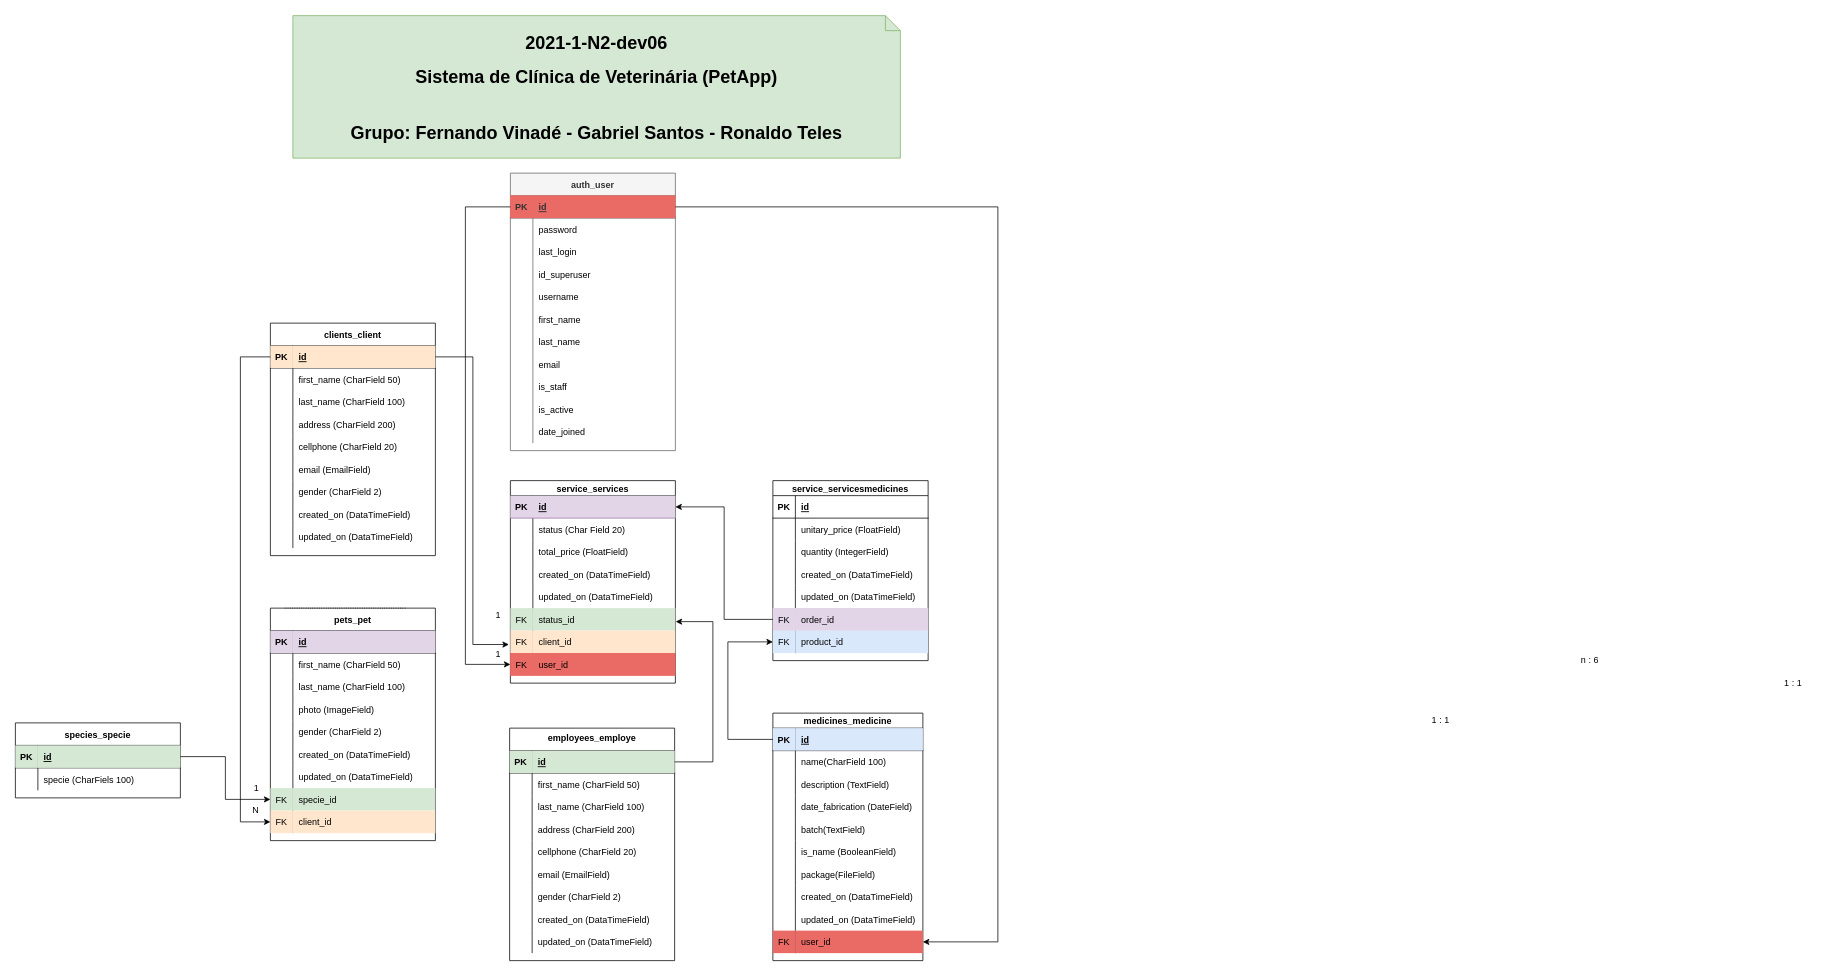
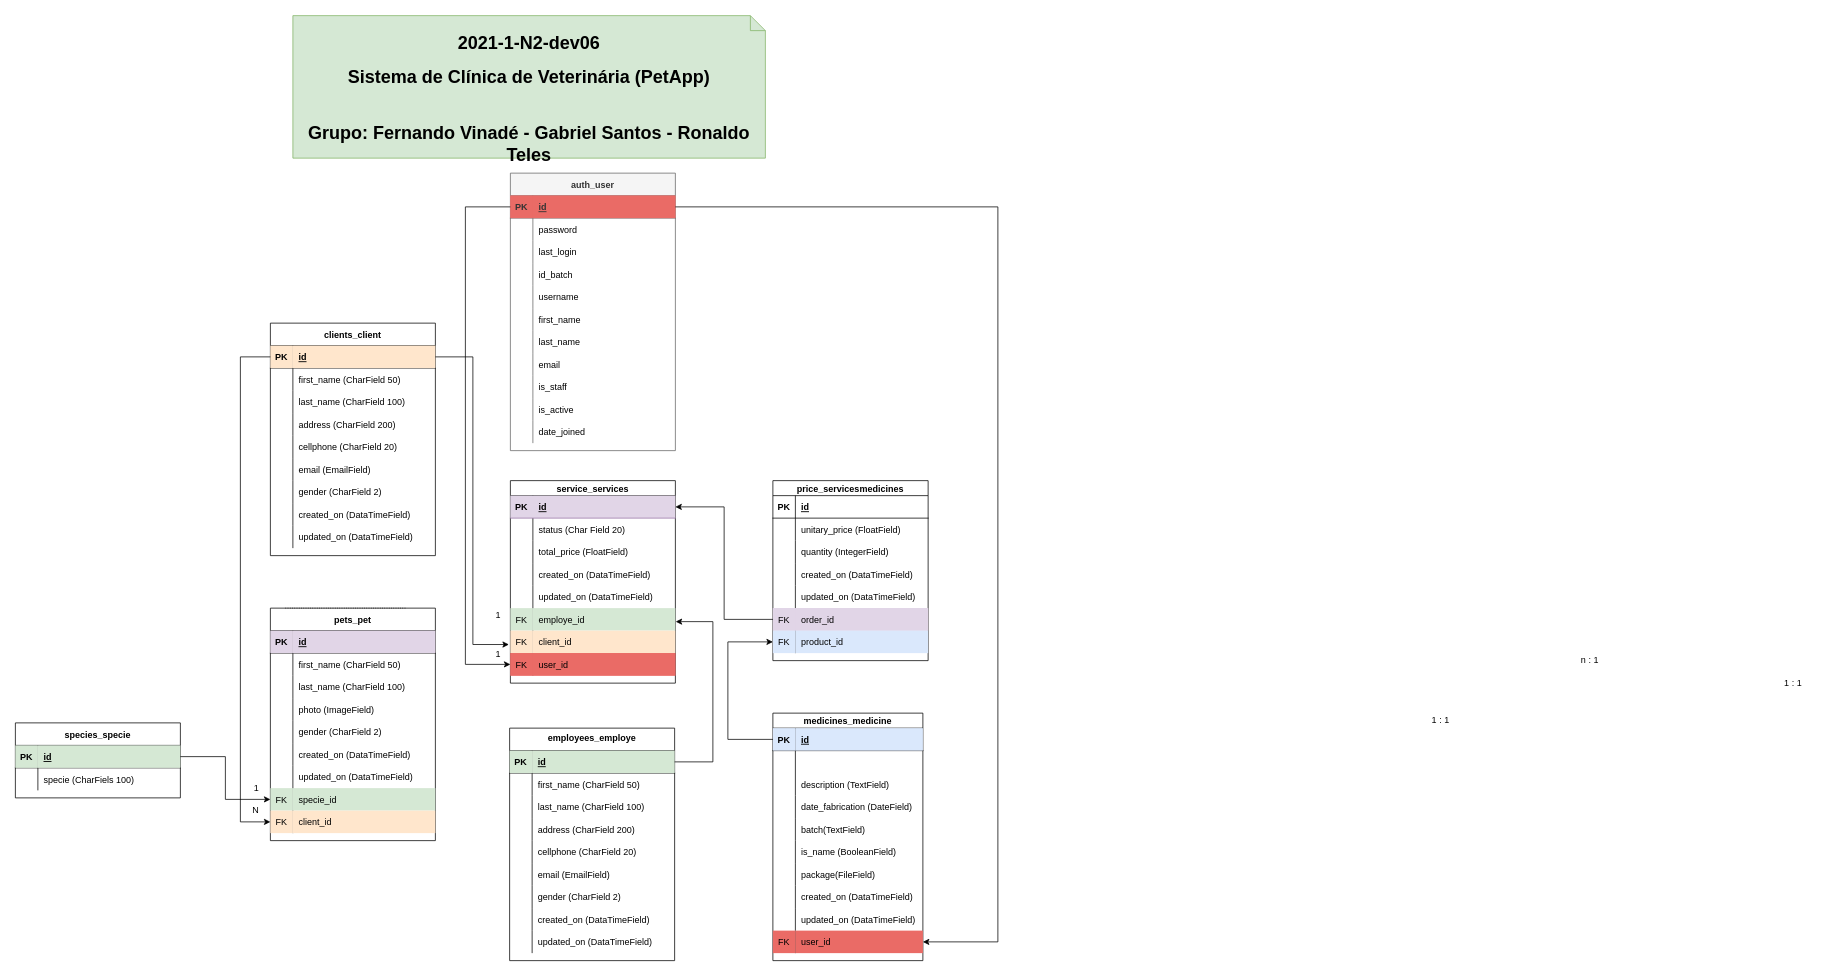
(597, 87) -> (529, 87)
(568, 275) -> (557, 275)
(850, 488) -> (850, 488)
(560, 620) -> (561, 620)
(1590, 660) -> (1590, 660)
(859, 762) -> none
